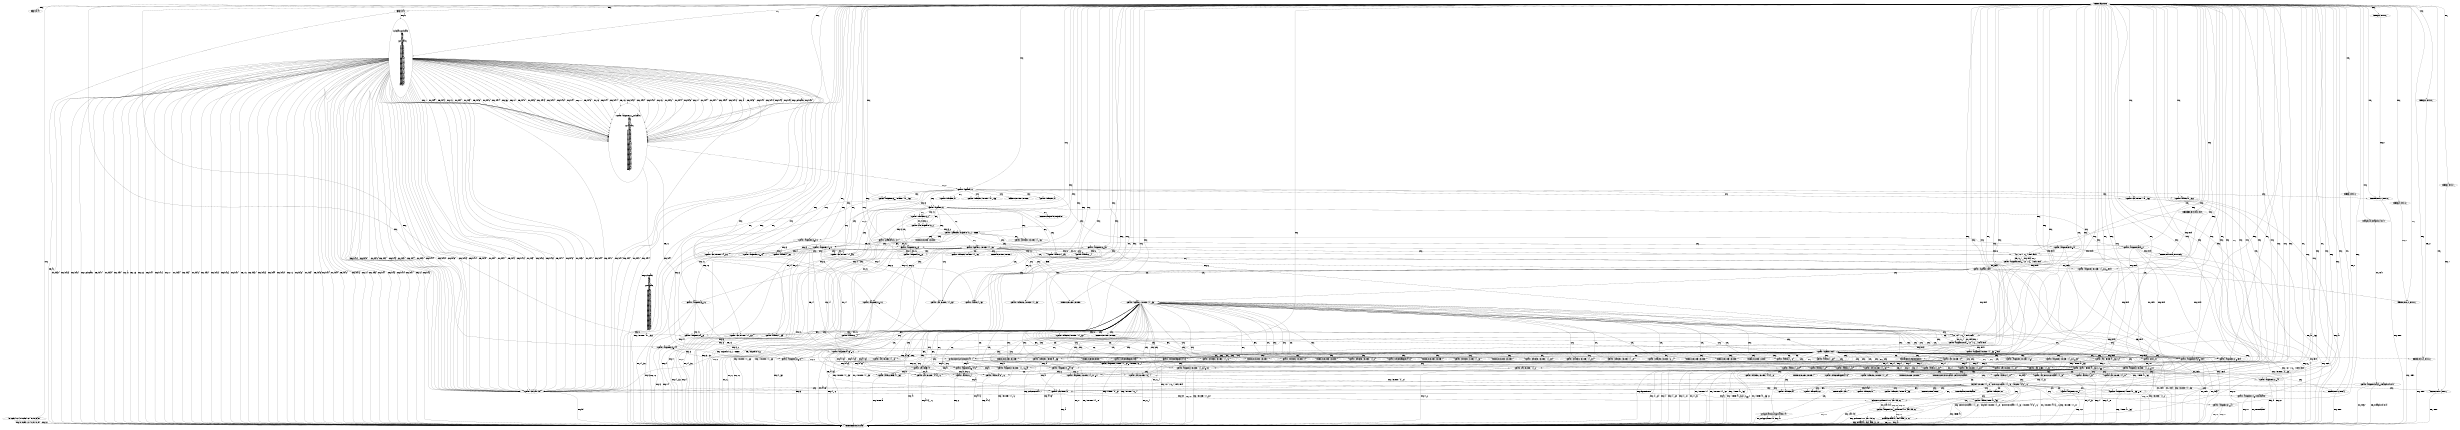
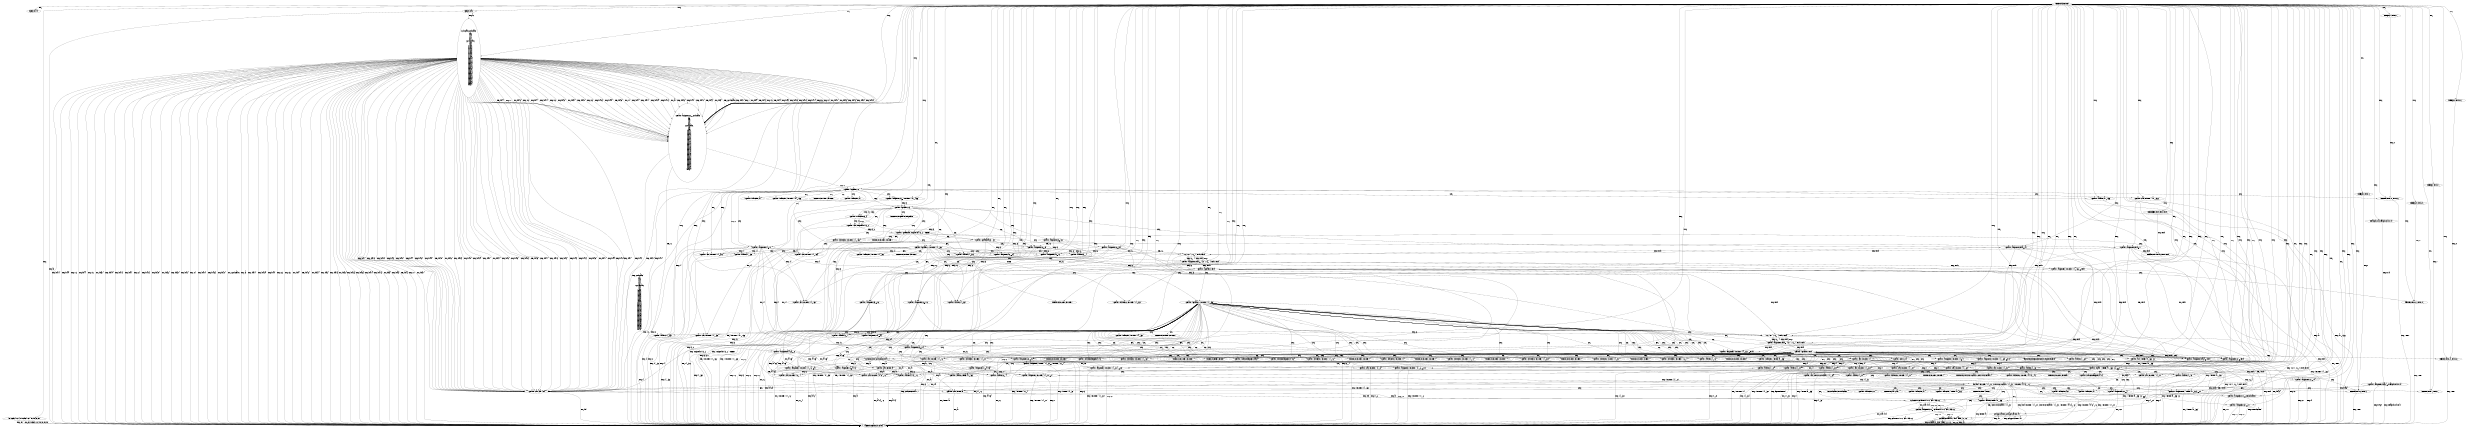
(1911, 359) -> (2040, 359)
(1664, 426) -> none
